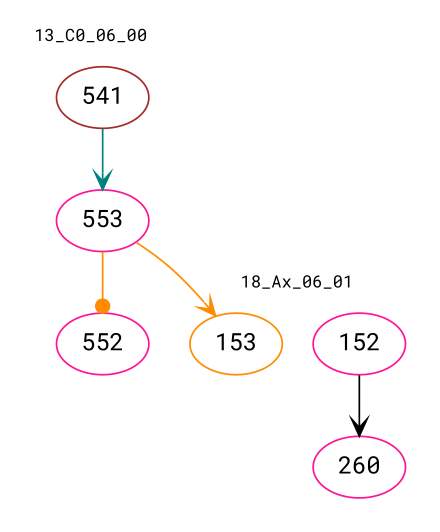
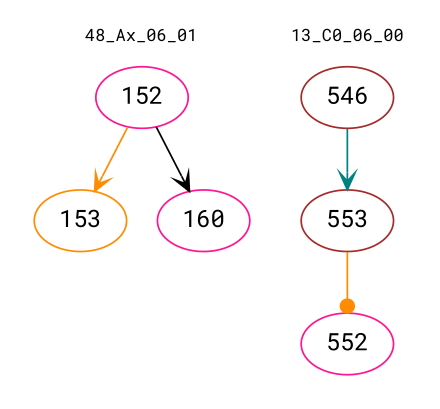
(103, 98) -> (347, 98)
(103, 221) -> (347, 221)
(298, 283) -> (142, 37)
(187, 284) -> (115, 151)
(359, 467) -> (204, 221)
